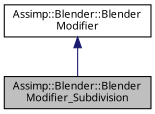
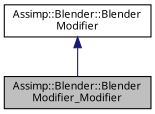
(78, 93) -> (78, 93)
